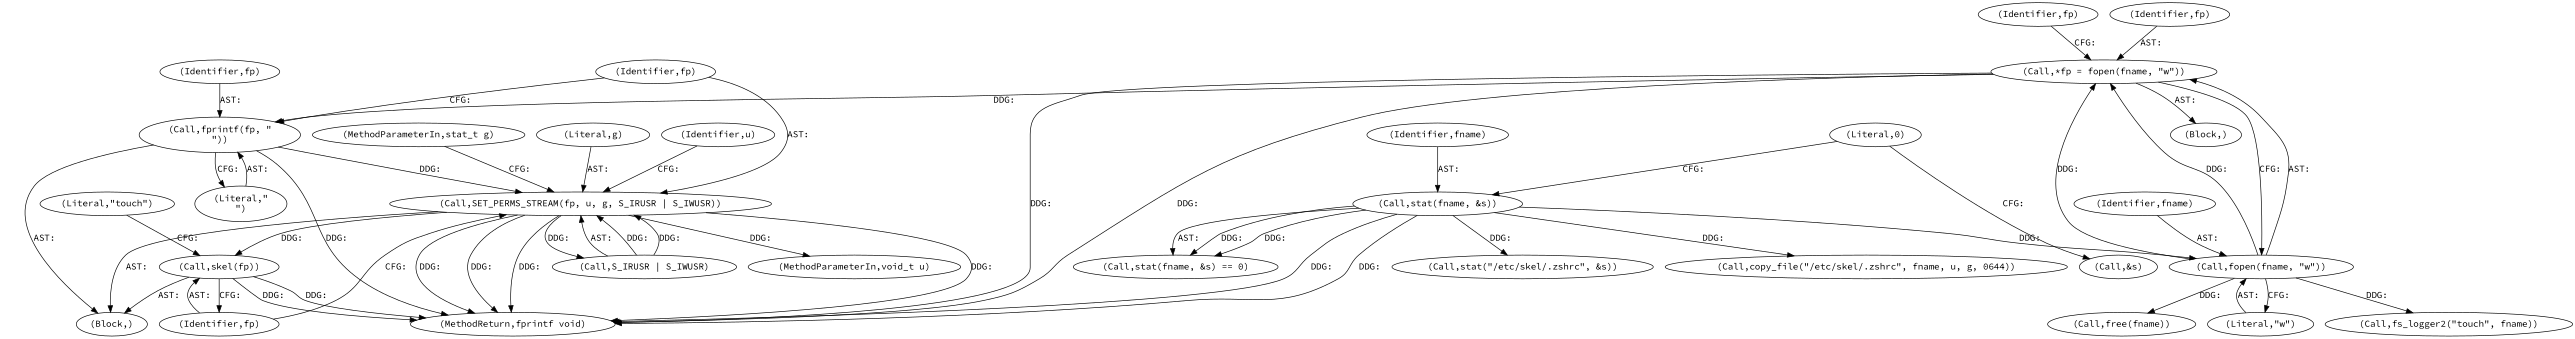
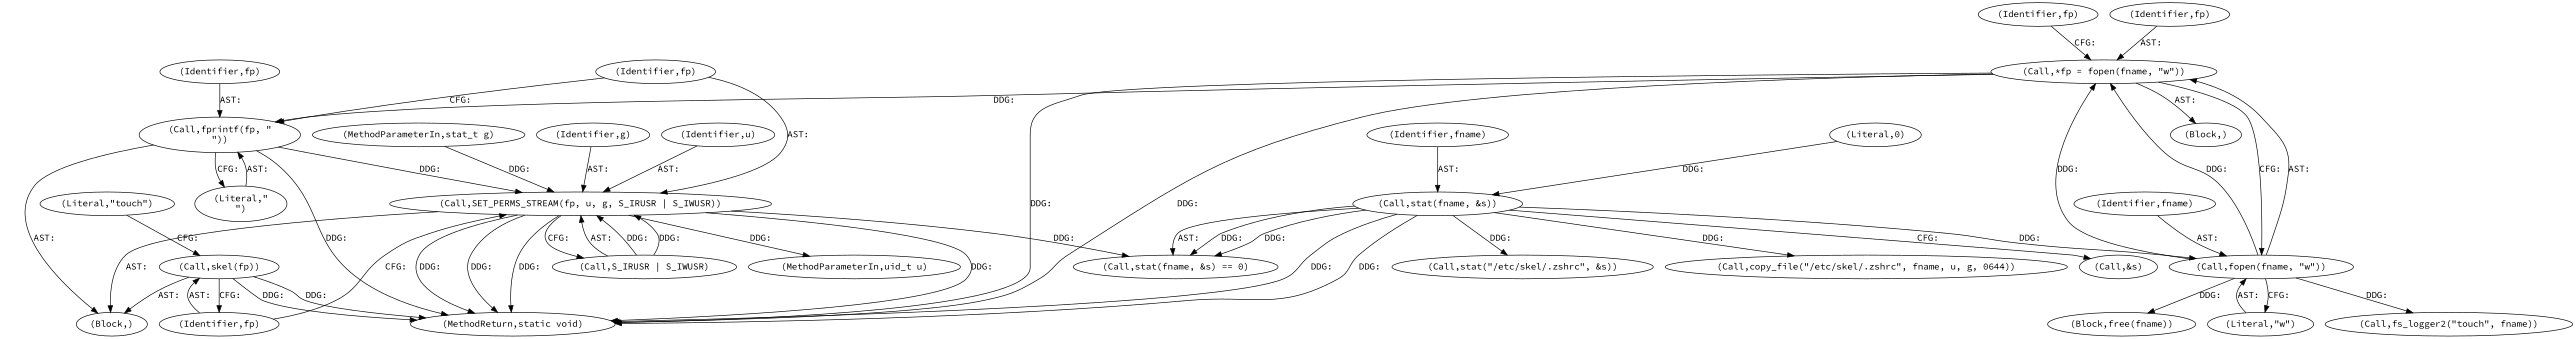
(593, 135) -> (593, 135)
(523, 169) -> (523, 169)
(671, 169) -> (671, 169)
(1696, 169) -> (1696, 169)
(1983, 209) -> (1797, 233)
(336, 223) -> (928, 226)
(561, 238) -> (561, 238)
(854, 267) -> (854, 267)
(513, 324) -> (513, 324)
(2122, 324) -> (2122, 324)
